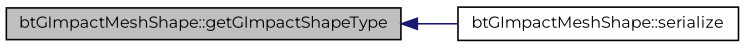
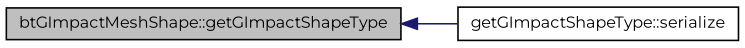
(598, 24) -> (598, 24)
